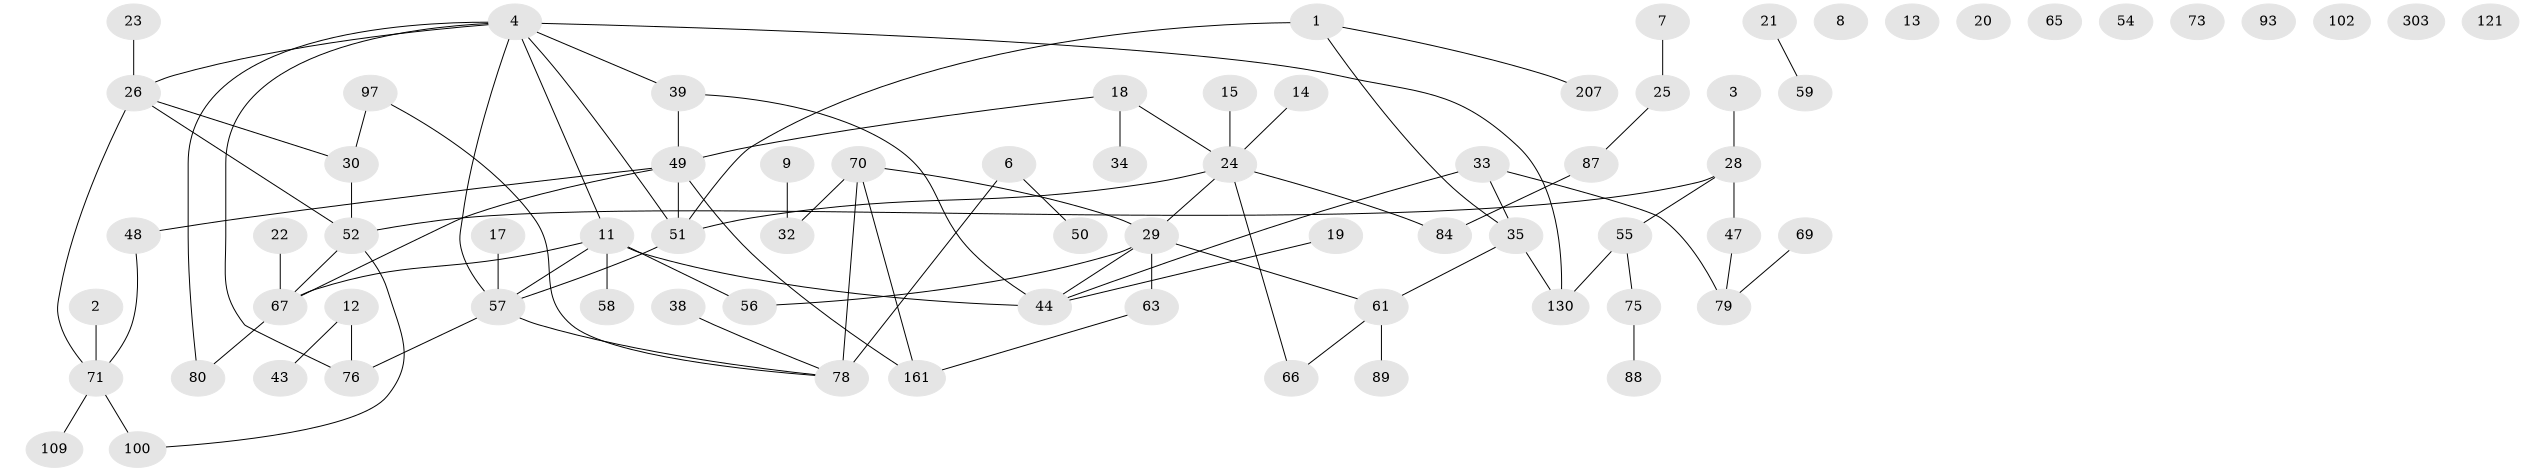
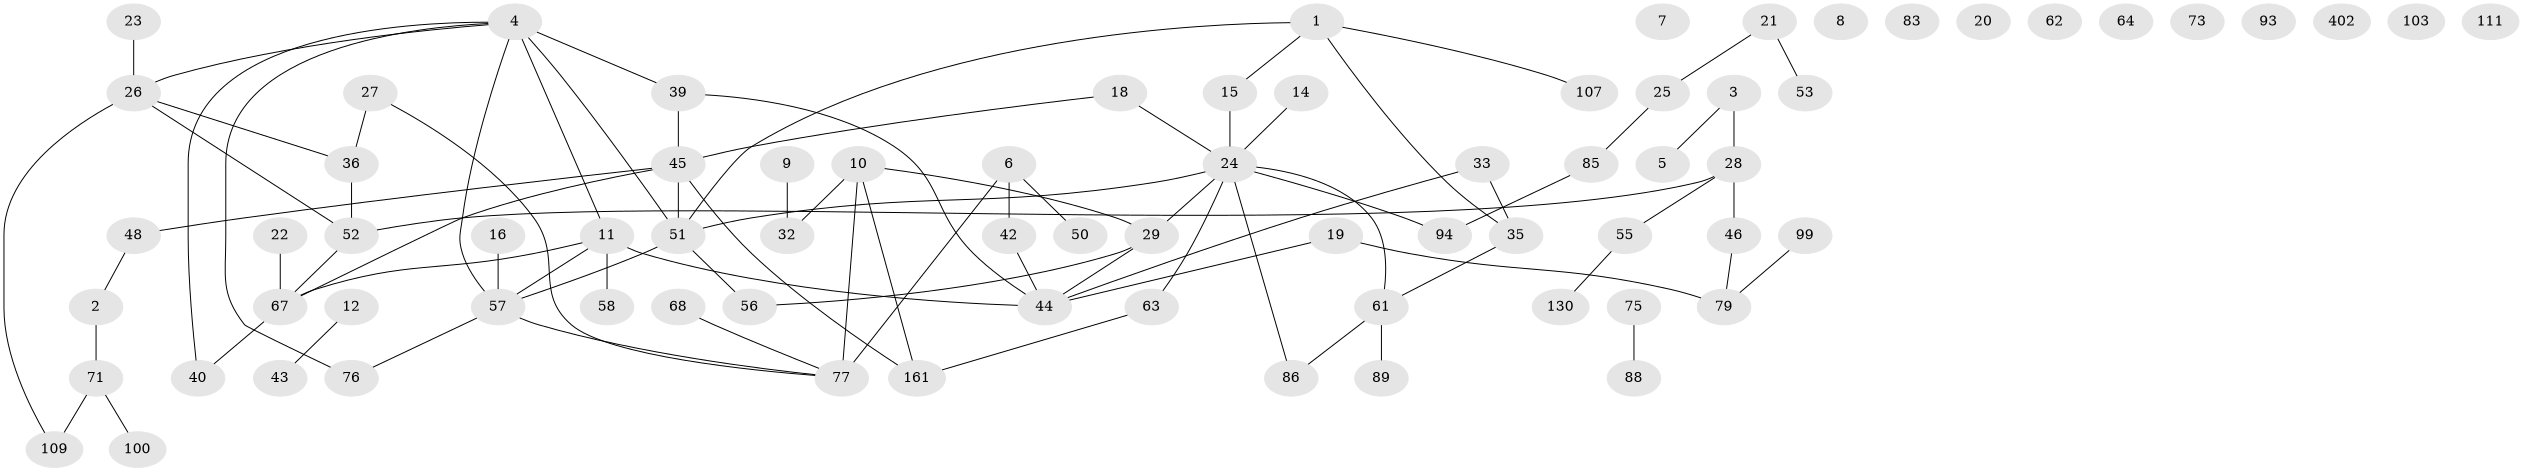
(1912, 22) -> (1912, 22)
(2055, 22) -> (2055, 22)
(2126, 22) -> (2126, 22)
(2342, 22) -> (2342, 22)
(2416, 22) -> (2416, 22)
(2491, 22) -> (2491, 22)
(1116, 49) -> none
none -> (1273, 58)
(1663, 58) -> (1716, 58)
(370, 93) -> (370, 93)
(1589, 93) -> (1589, 93)
(1805, 93) -> (1805, 93)
(352, 164) -> (352, 164)
(678, 164) -> (678, 164)
(859, 164) -> (859, 164)
(1120, 164) -> none
(1591, 164) -> (1591, 164)
none -> (1663, 164)
(1629, 206) -> (1531, 269)
(74, 235) -> (4, 249)
(498, 236) -> (498, 236)
none -> (1009, 236)
(1445, 236) -> (1445, 236)
(1734, 236) -> (1734, 236)
(1805, 236) -> (1805, 236)
(678, 271) -> (705, 263)
(1538, 271) -> none
(1630, 271) -> none
(1271, 273) -> (1334, 189)
(1152, 274) -> (1196, 238)
(678, 307) -> (678, 307)
(135, 311) -> (115, 271)
(352, 343) -> none
(198, 378) -> (198, 378)
(842, 378) -> (842, 378)
(1291, 378) -> (1291, 378)
(356, 415) -> none
